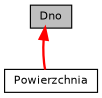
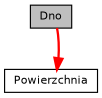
(43, 55) -> (59, 43)
